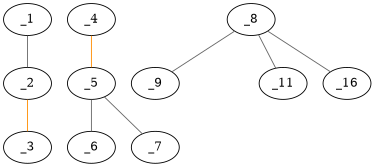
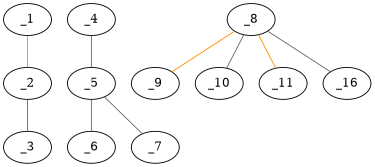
(28, 52) -> (28, 52)
(91, 52) -> (91, 52)
(203, 52) -> (203, 52)
(267, 52) -> (267, 52)
none -> (219, 83)
(28, 115) -> (28, 115)
